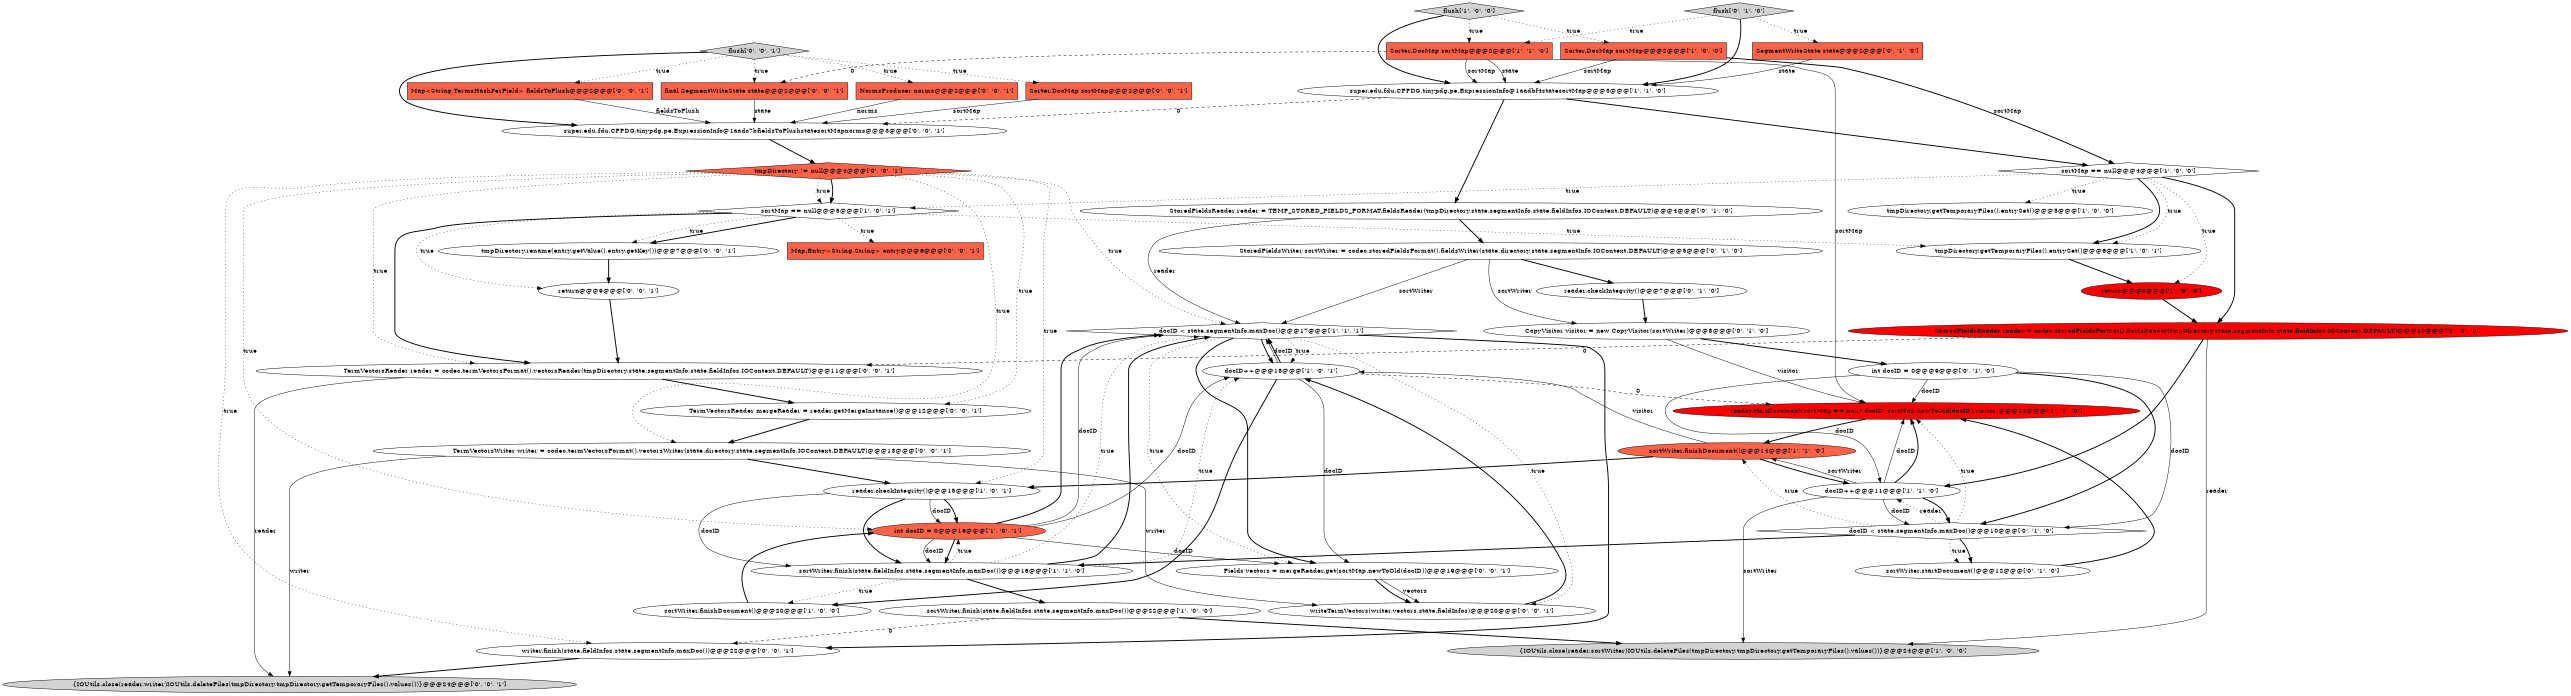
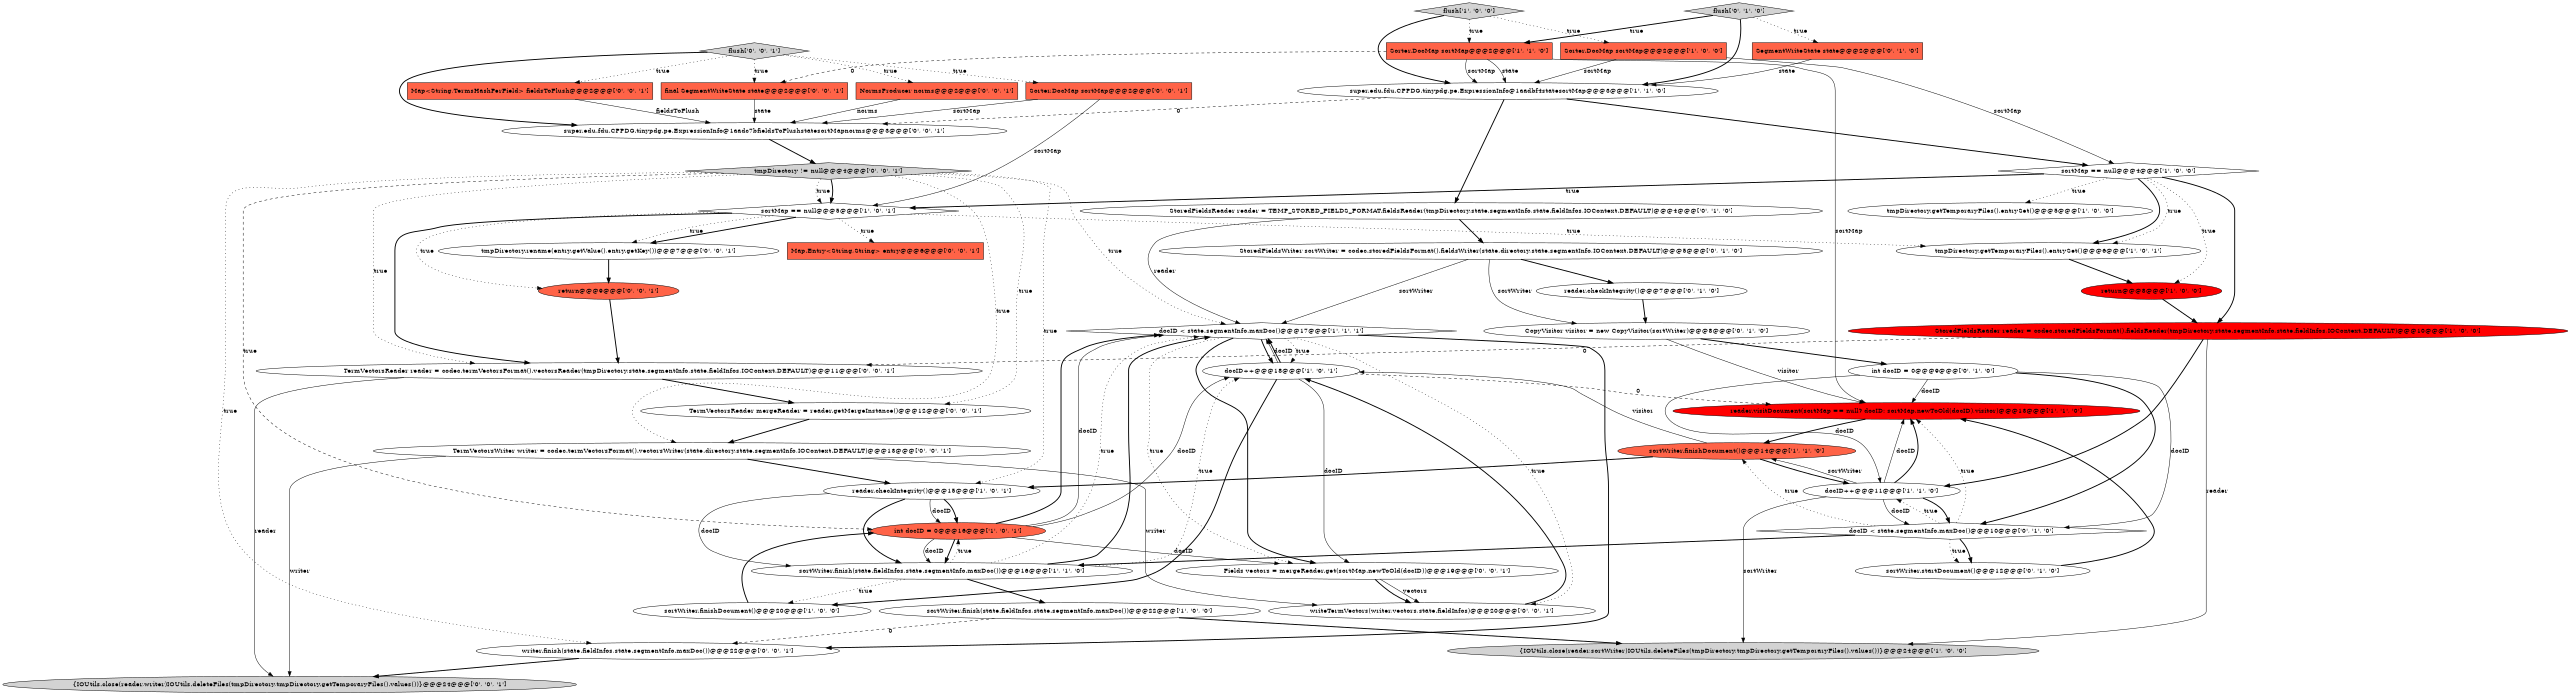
(1621, 29) -> (1621, 29)
(1923, 90) -> (1923, 90)
none -> (997, 170)
(828, 171) -> (828, 171)
(1480, 191) -> (1480, 191)
(609, 291) -> (609, 291)
(248, 383) -> (248, 383)
(1931, 511) -> (1931, 511)
